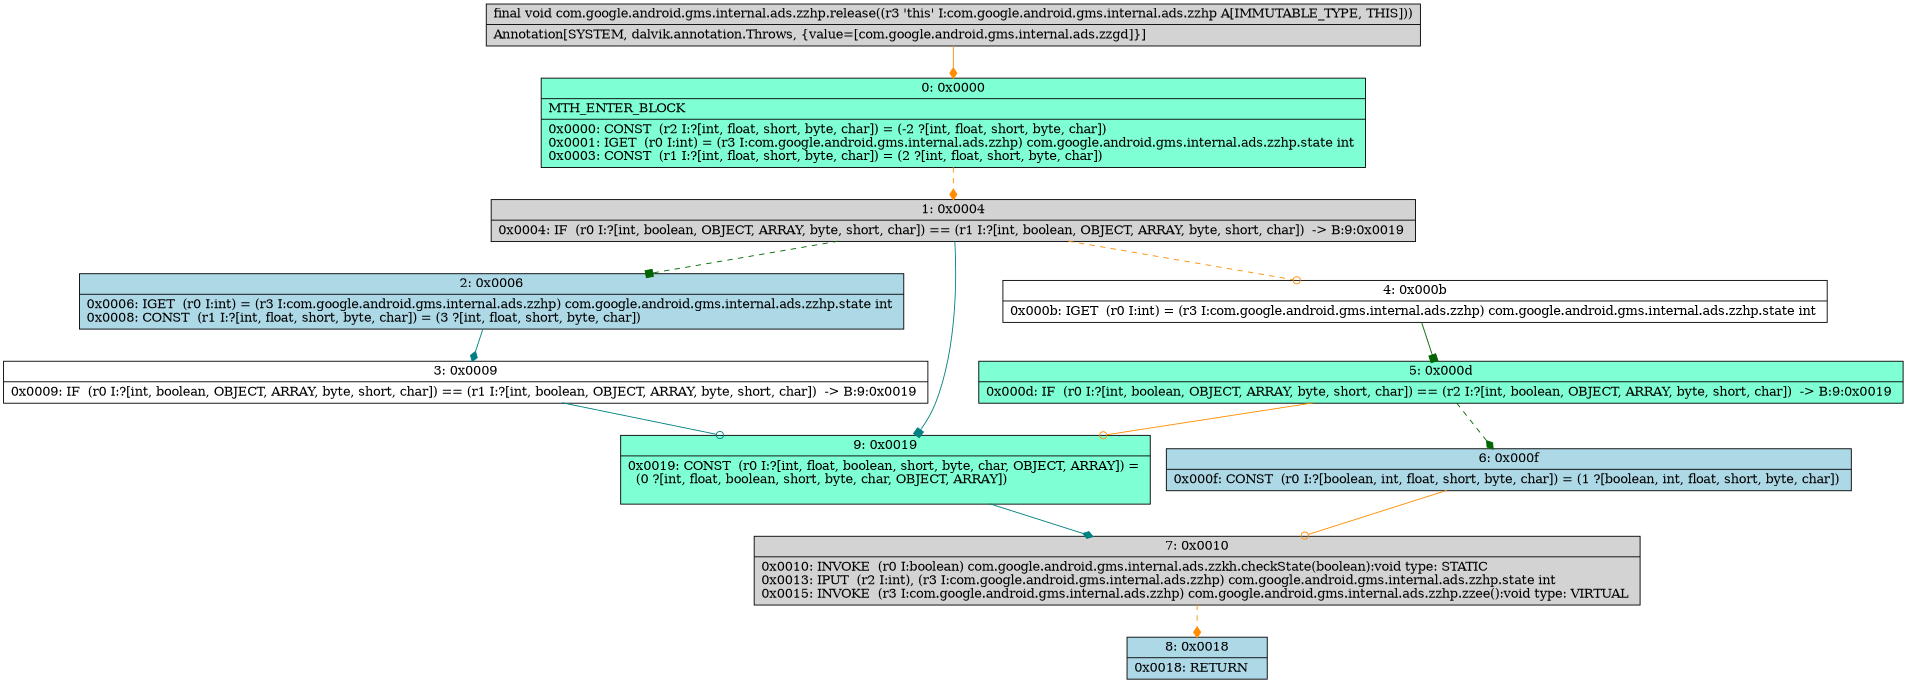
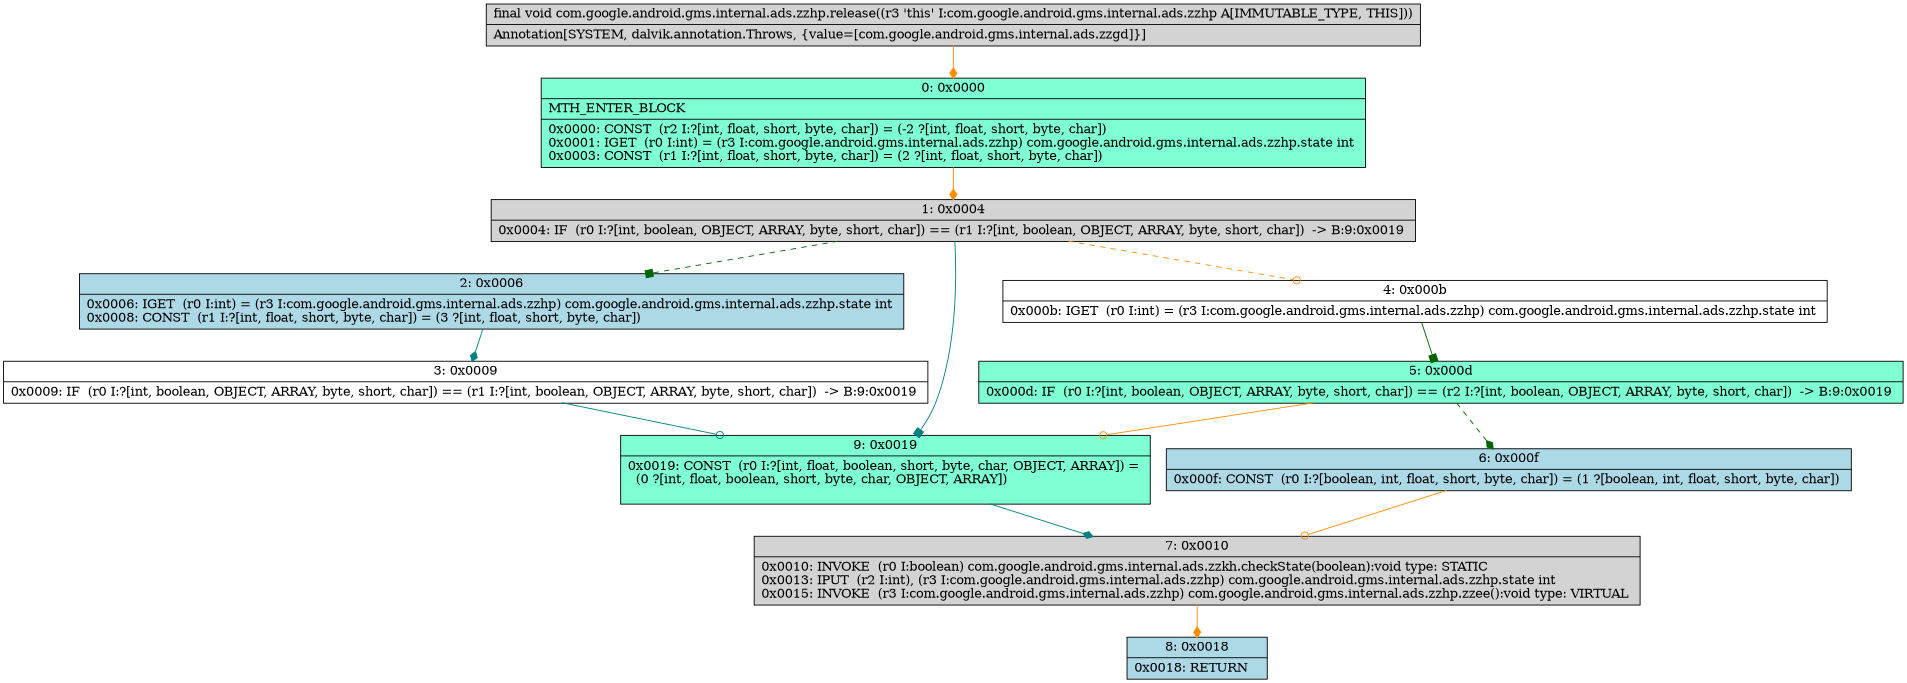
(953, 178) -> (953, 178)
(1197, 616) -> (1197, 616)
